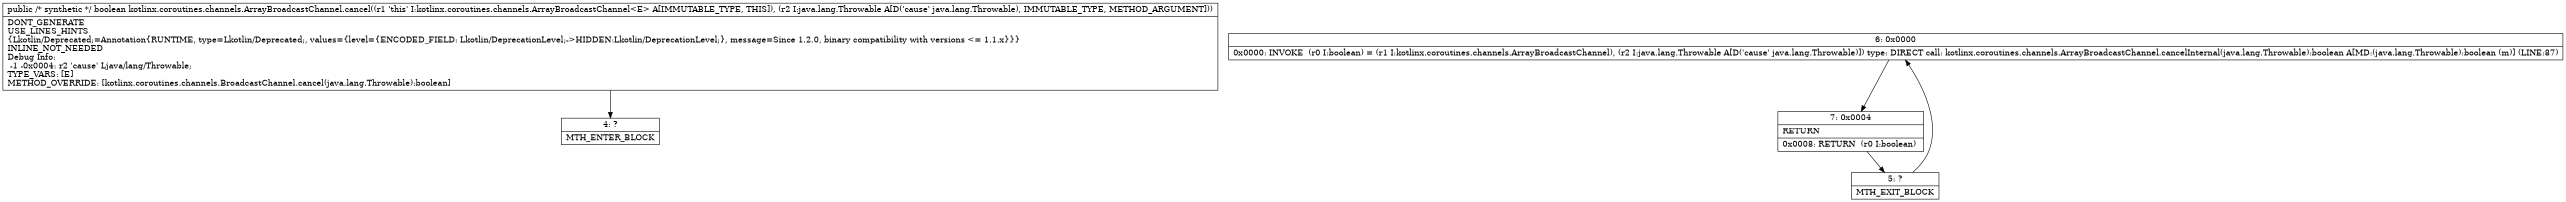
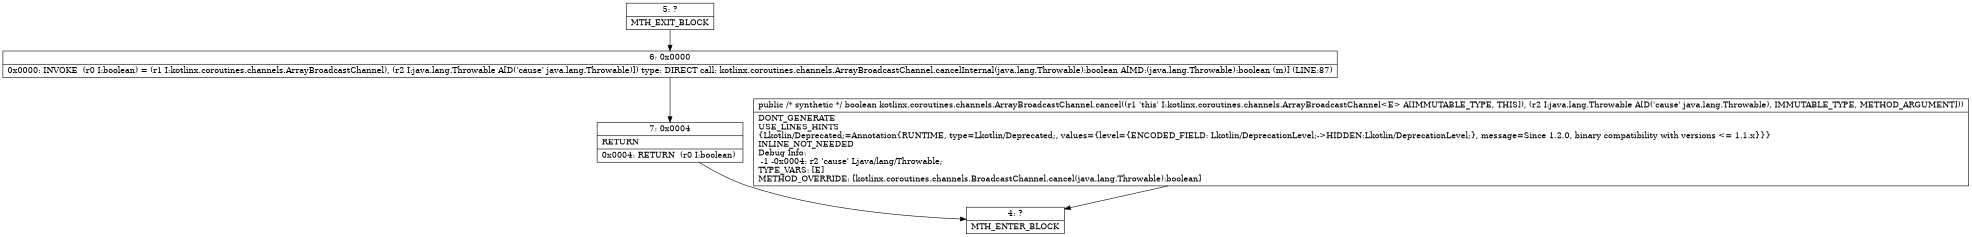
(1851, 144) -> (670, 155)
(1874, 160) -> (826, 205)
